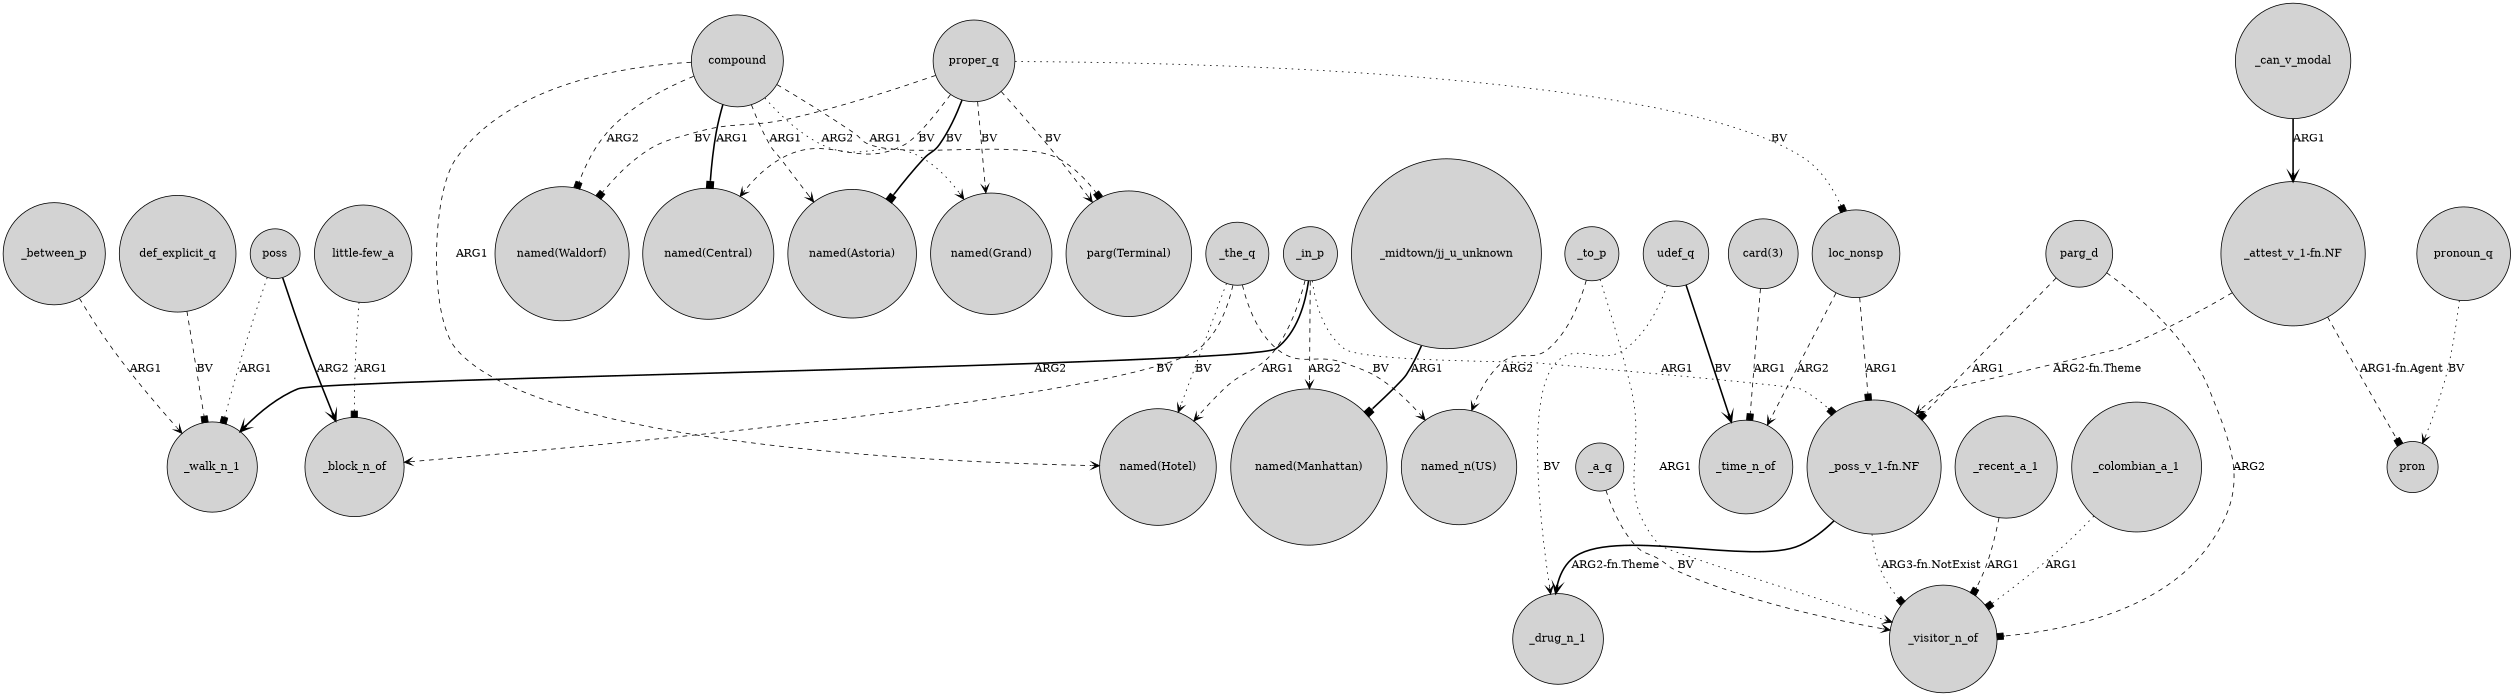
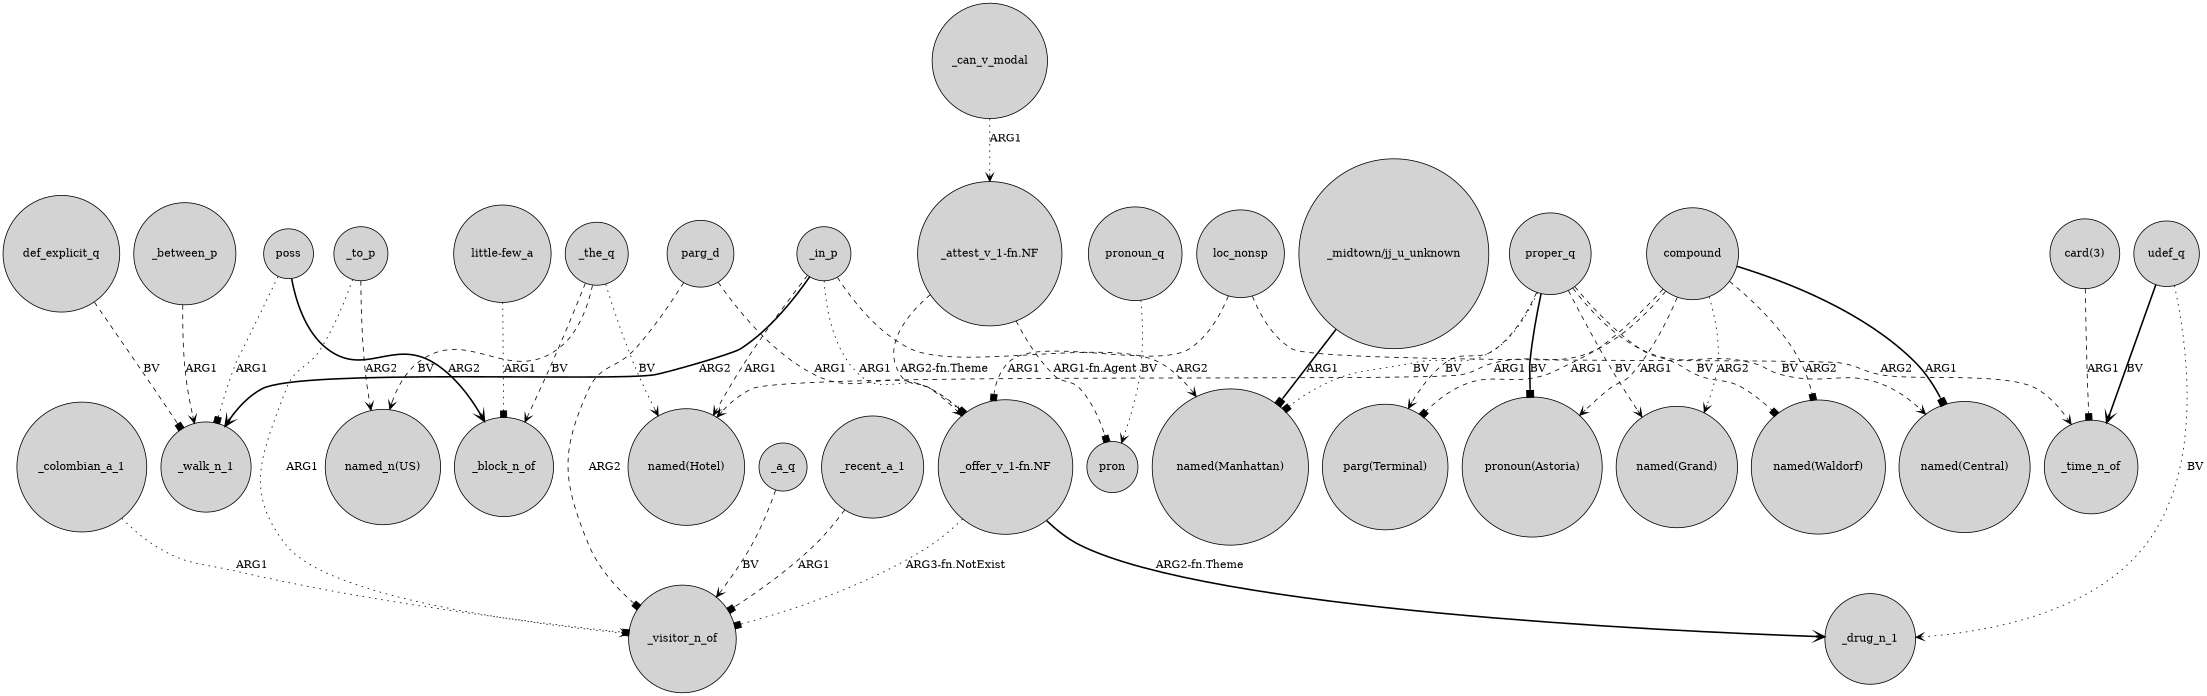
(1444, 80) -> (1411, 363)
(2293, 146) -> (990, 146)
(852, 254) -> (1532, 467)
(1874, 467) -> (1006, 467)
